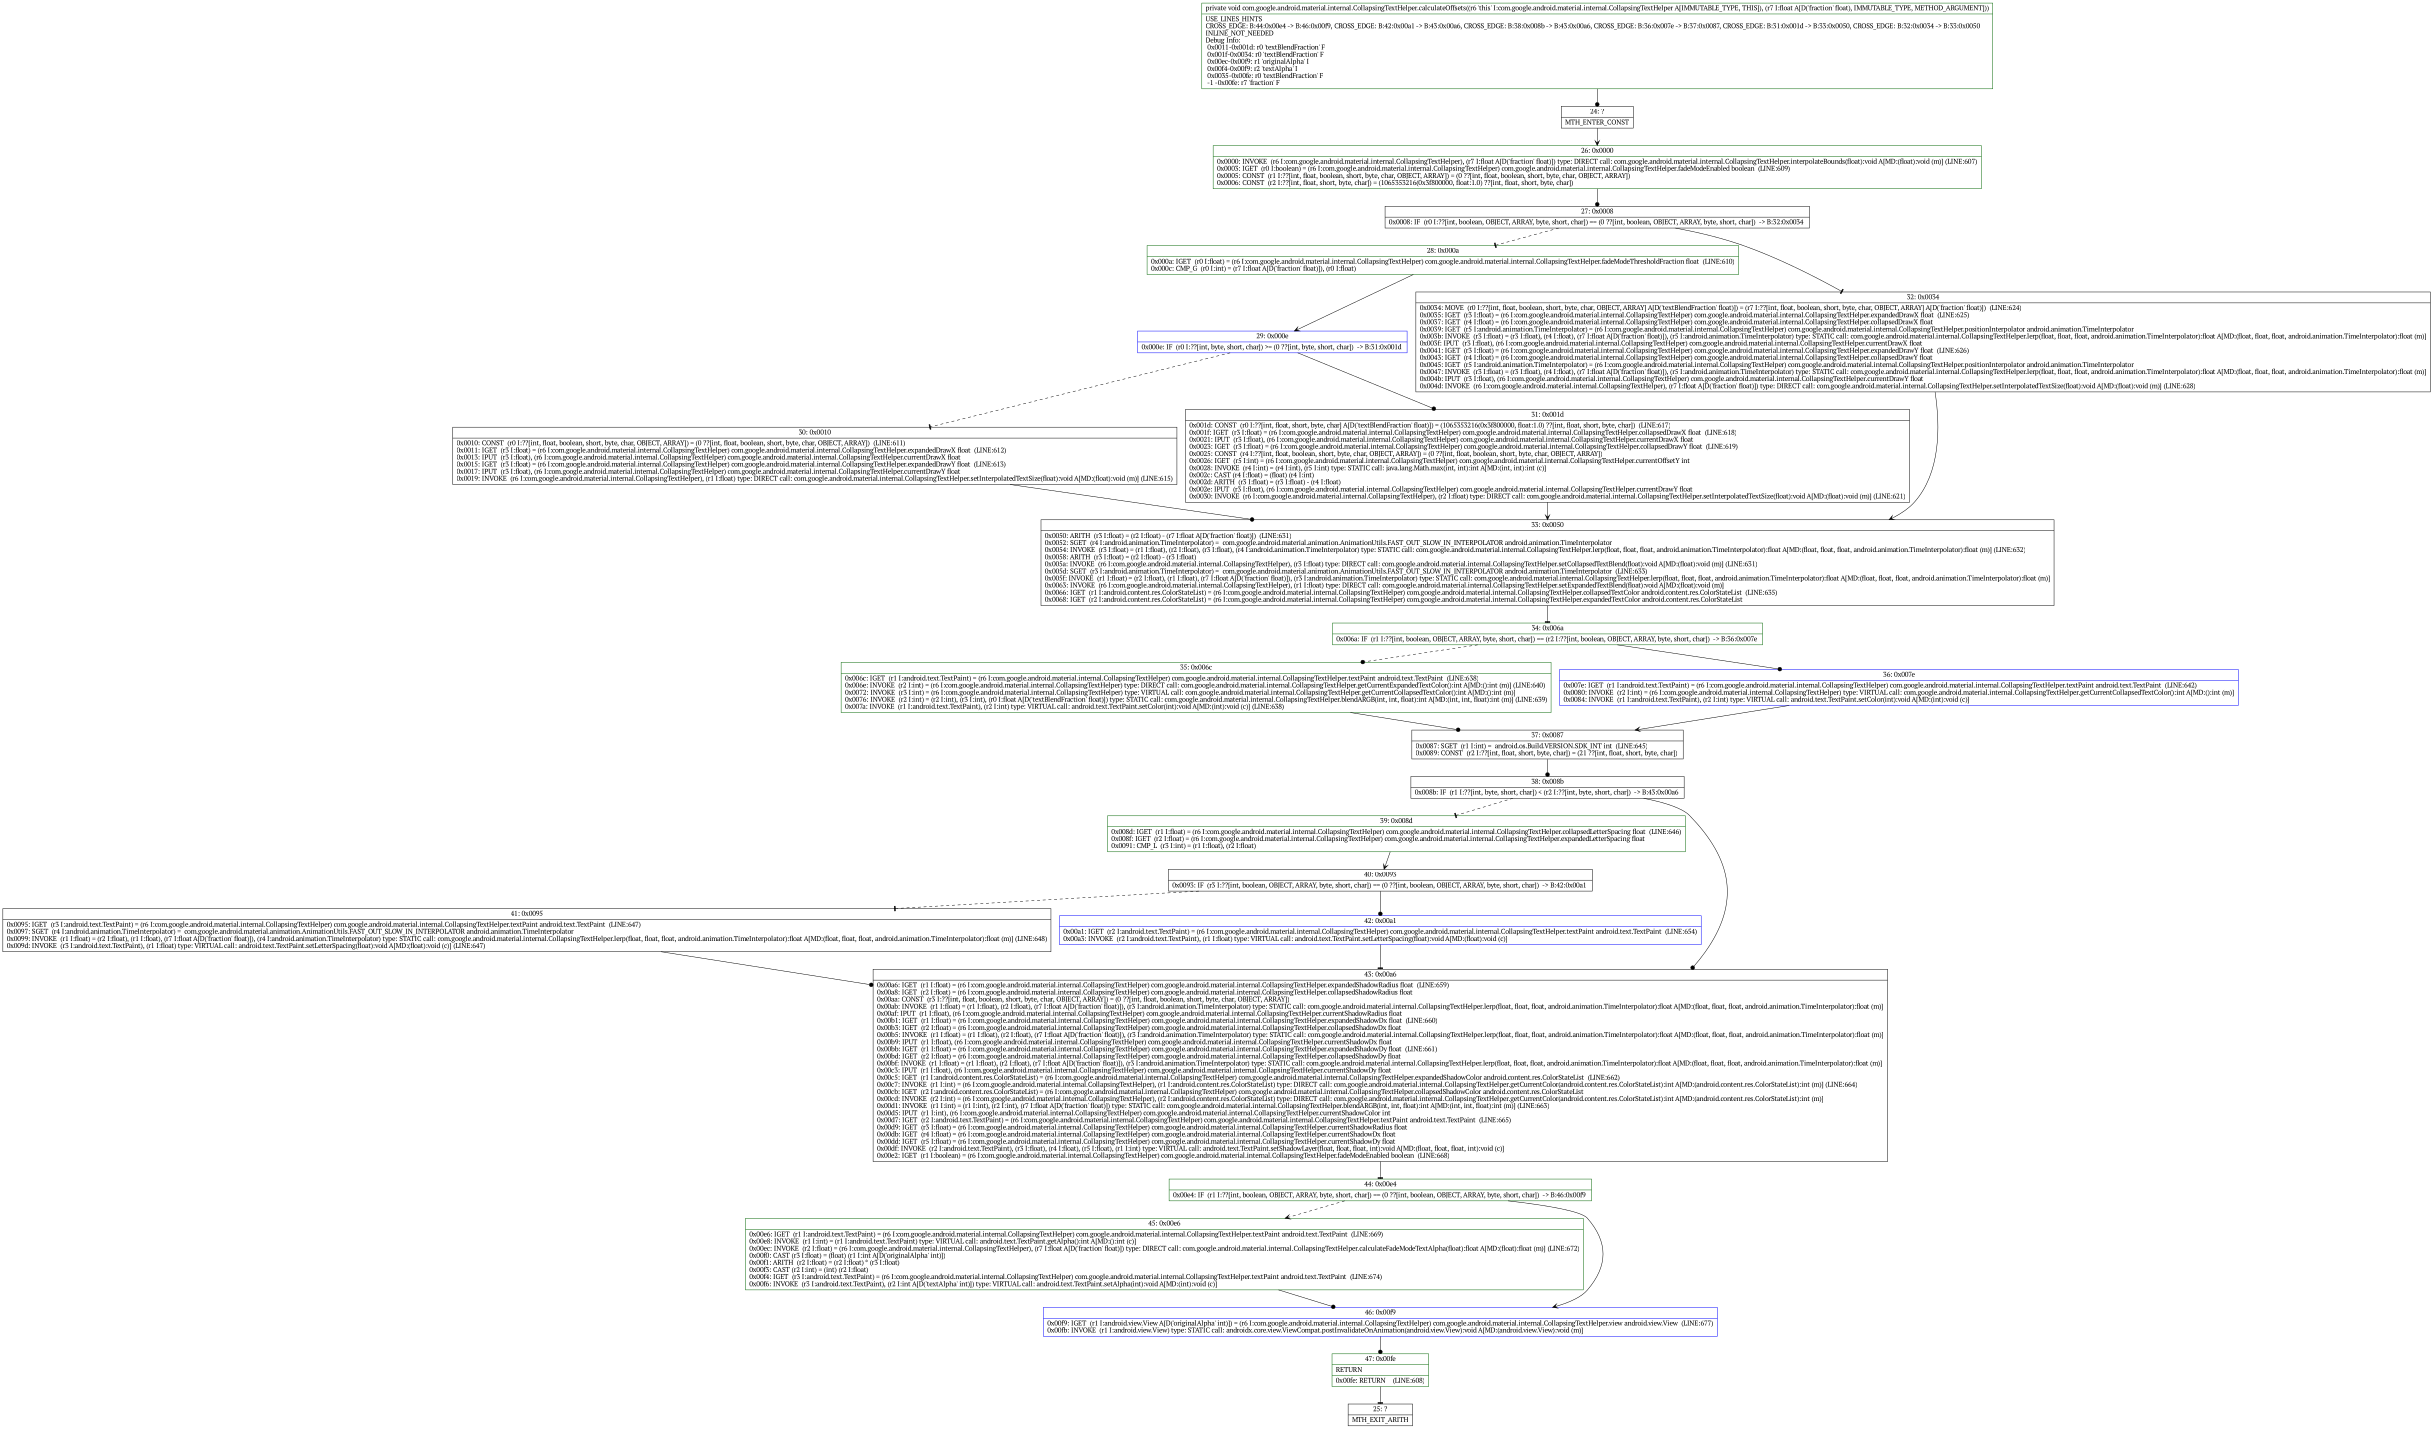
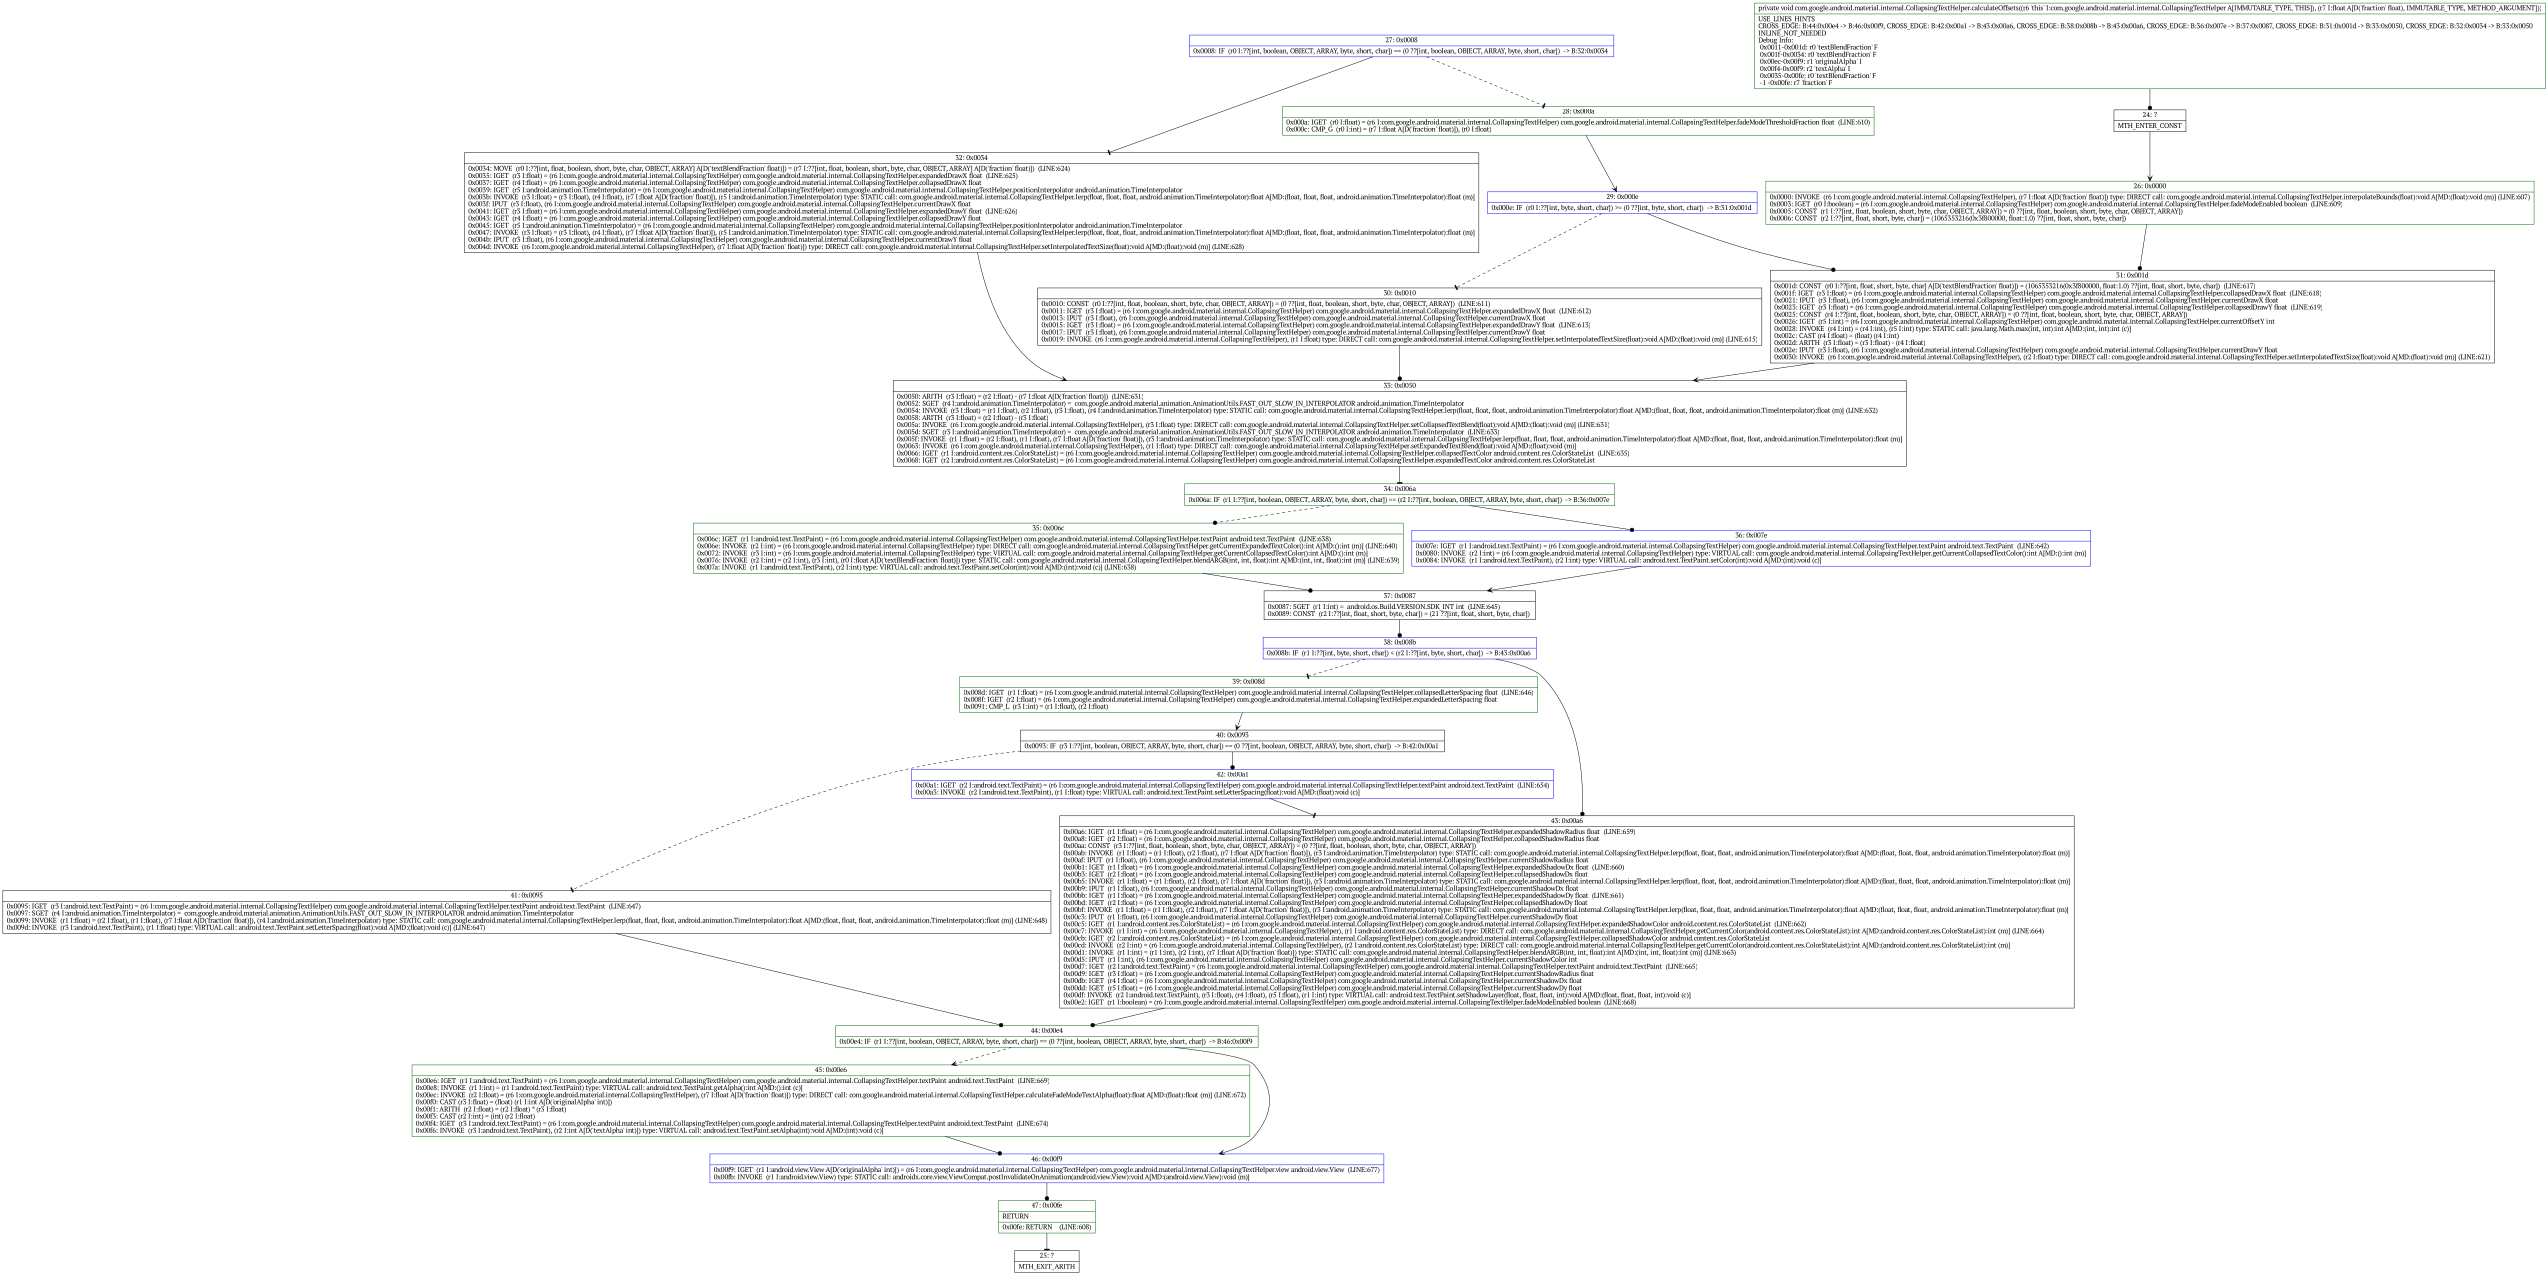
(1597, 196) -> (2143, 245)
(1597, 217) -> (1402, 46)
(1548, 787) -> (1400, 648)
(765, 968) -> (807, 979)
(1380, 1169) -> (1130, 1016)
